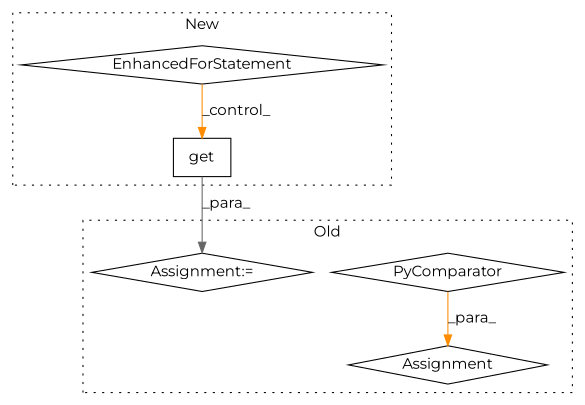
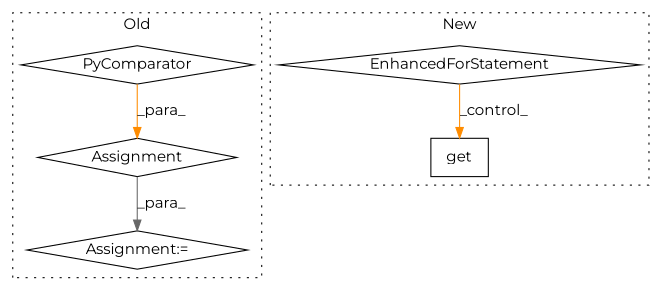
(202, 209) -> (137, 198)
